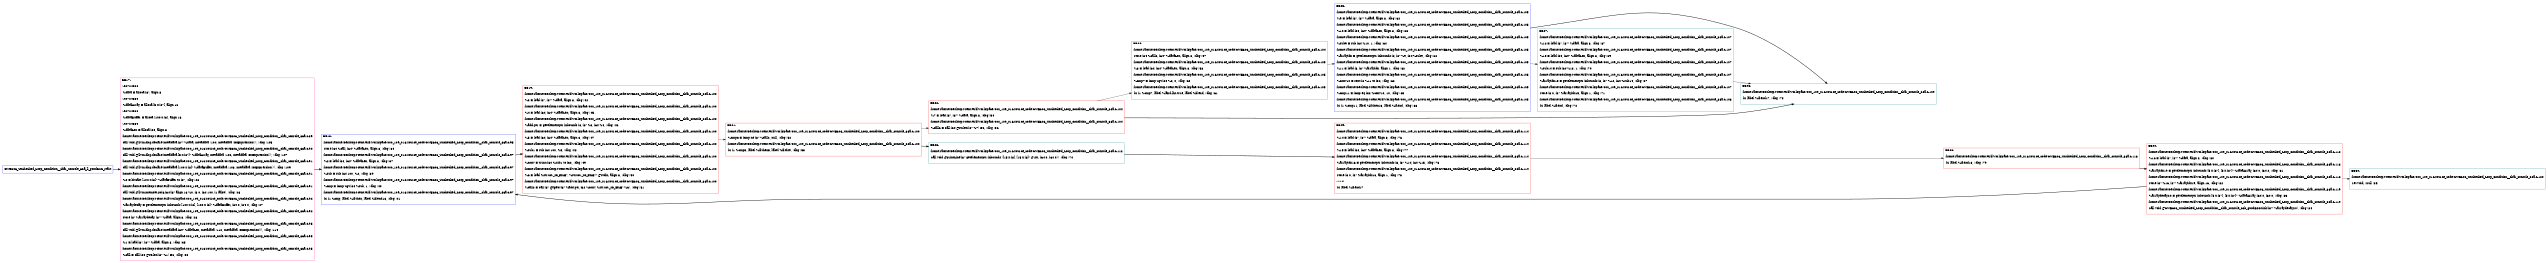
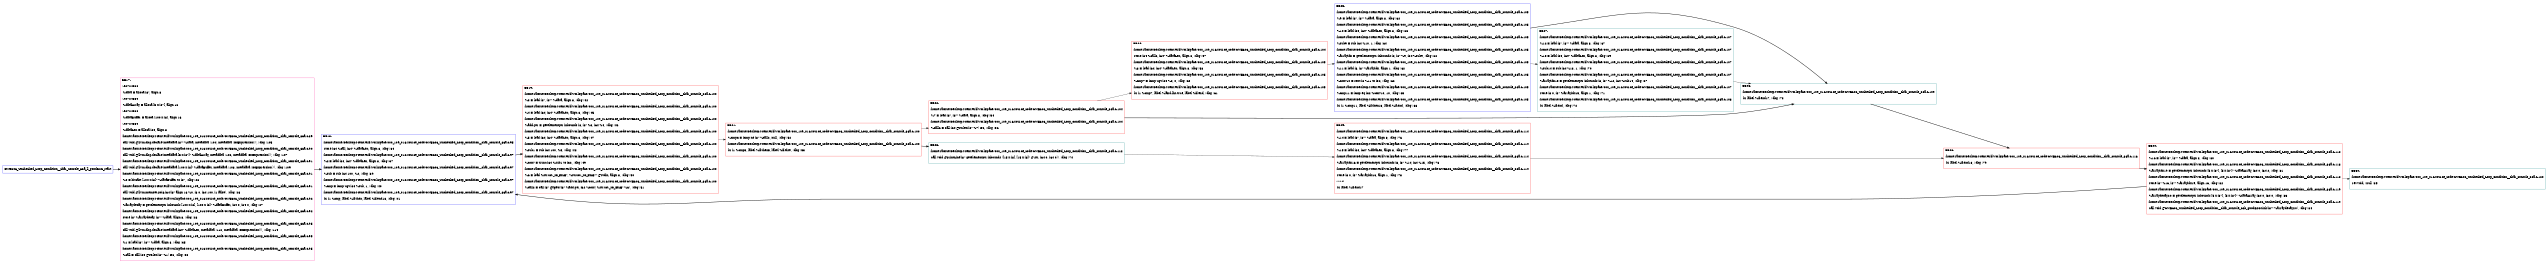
none -> (1939, 126)
(1228, 156) -> (1228, 156)
